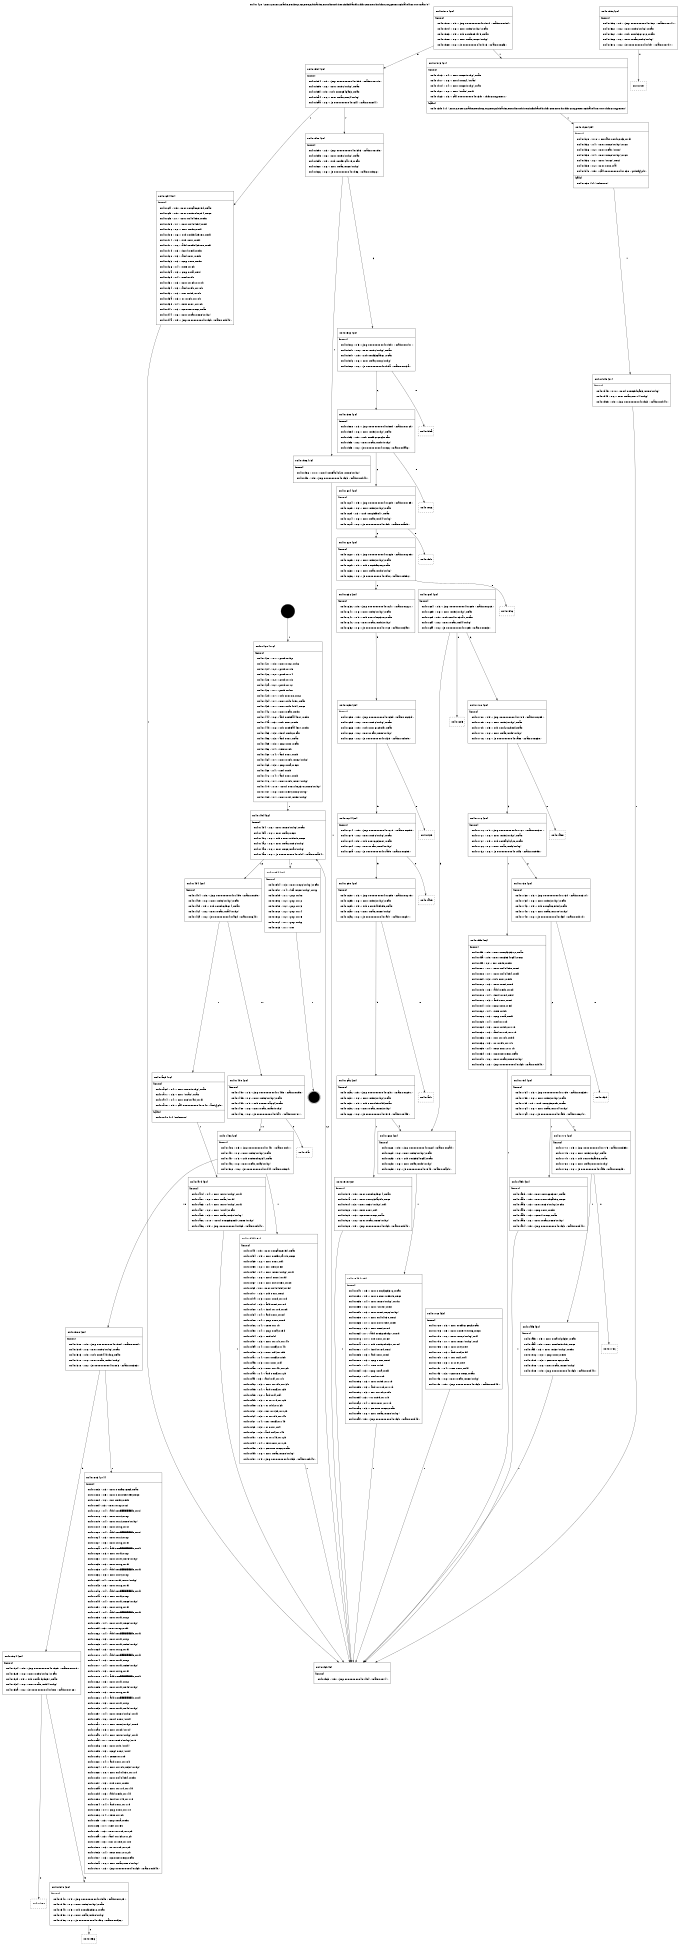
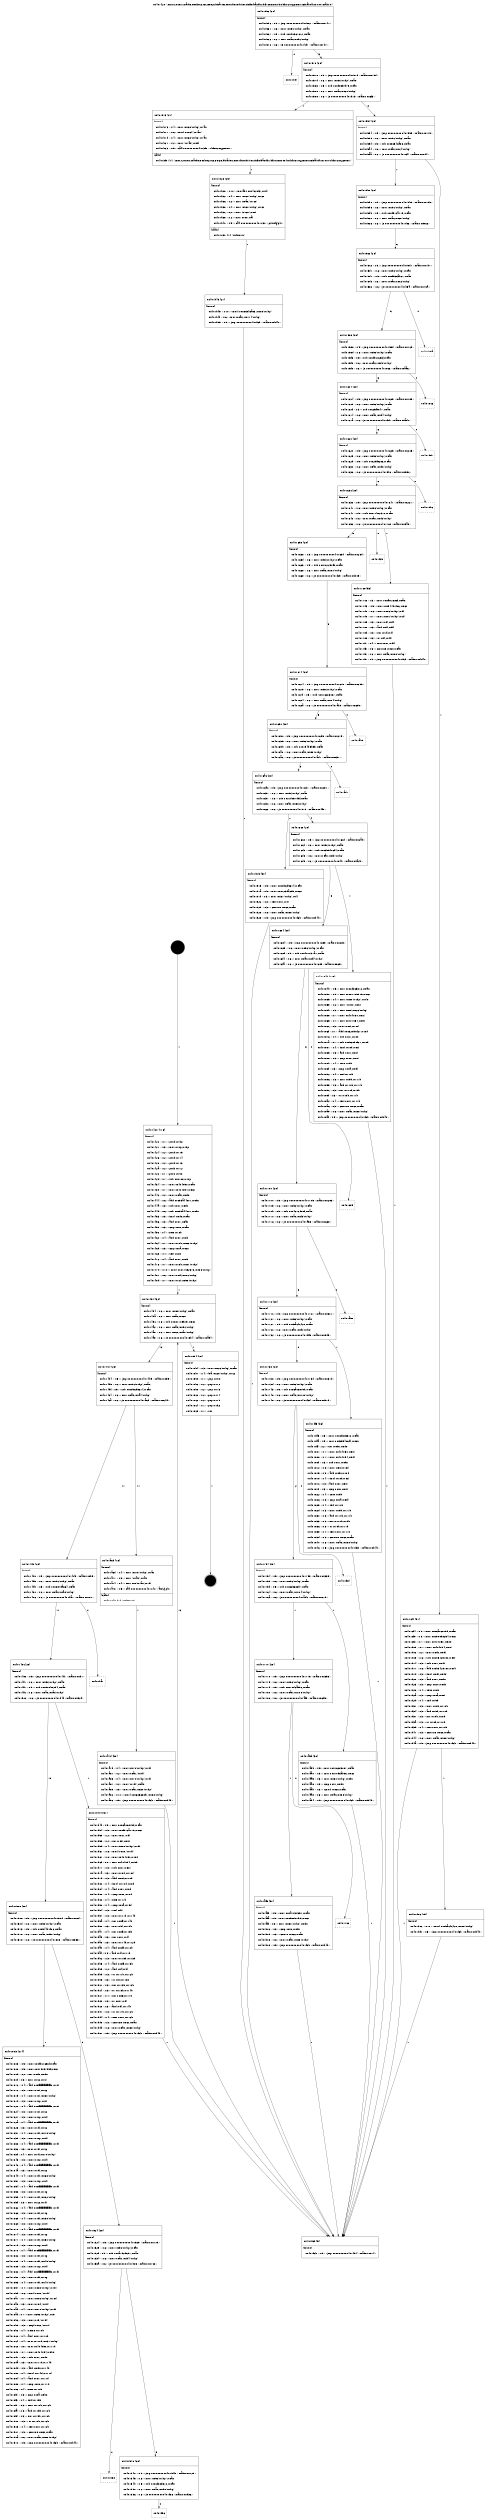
none -> (317, 53)
(334, 315) -> (443, 1828)
none -> (389, 555)
(406, 786) -> (377, 541)
(439, 881) -> (329, 895)
(218, 1002) -> (138, 1486)
